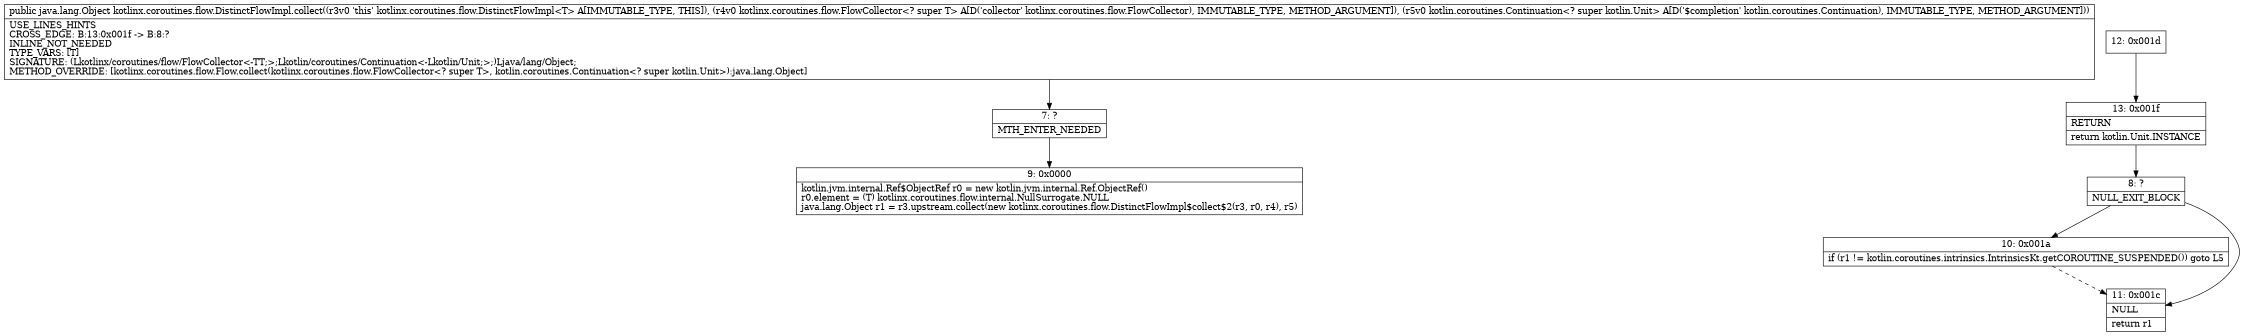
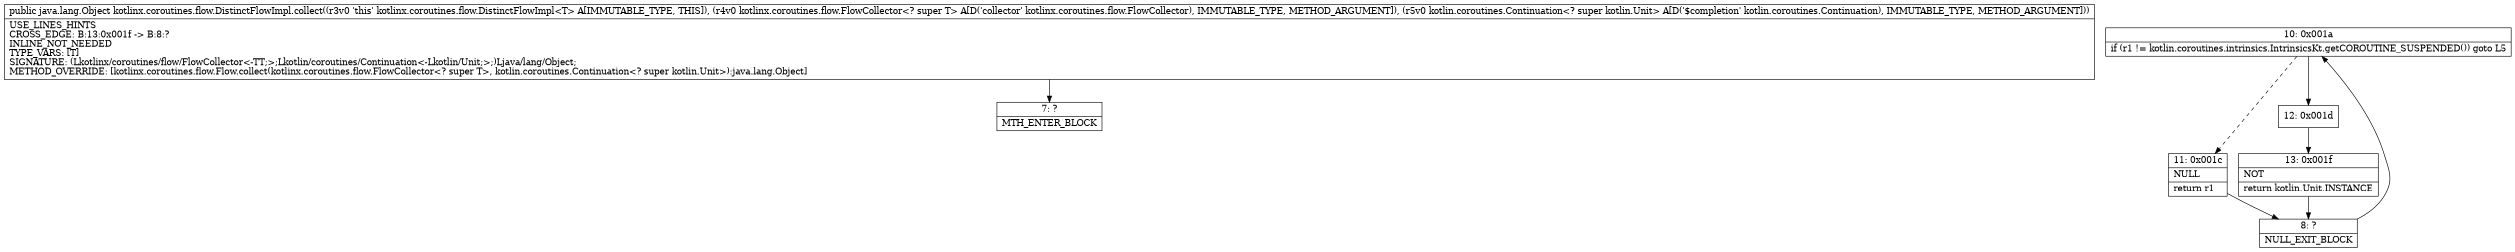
none -> (2308, 78)
(2091, 123) -> (2254, 175)
(1049, 130) -> (1049, 123)
(1049, 191) -> none
(2238, 258) -> (2250, 205)
